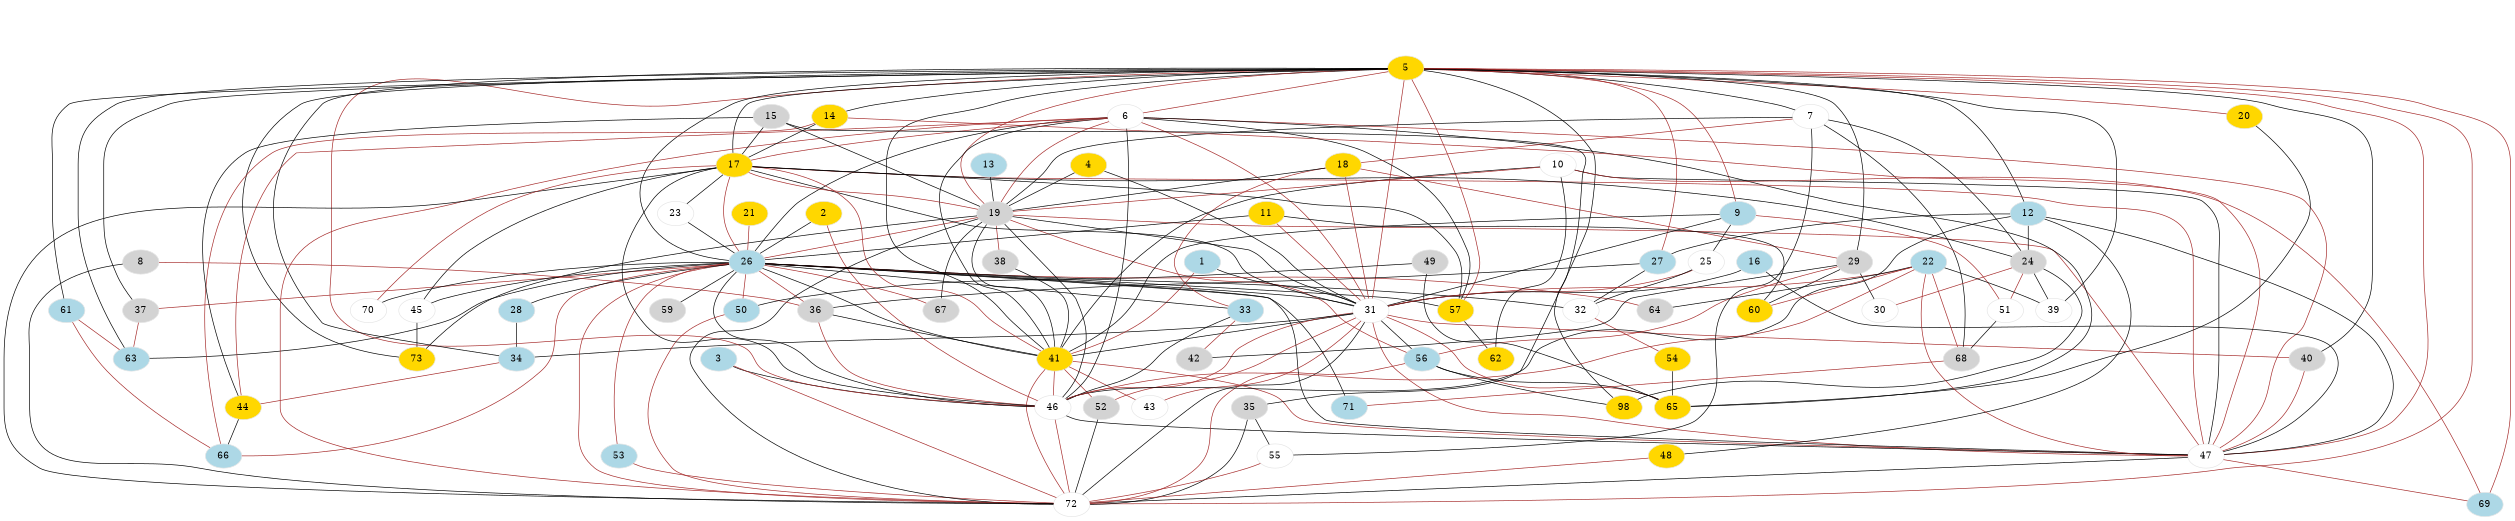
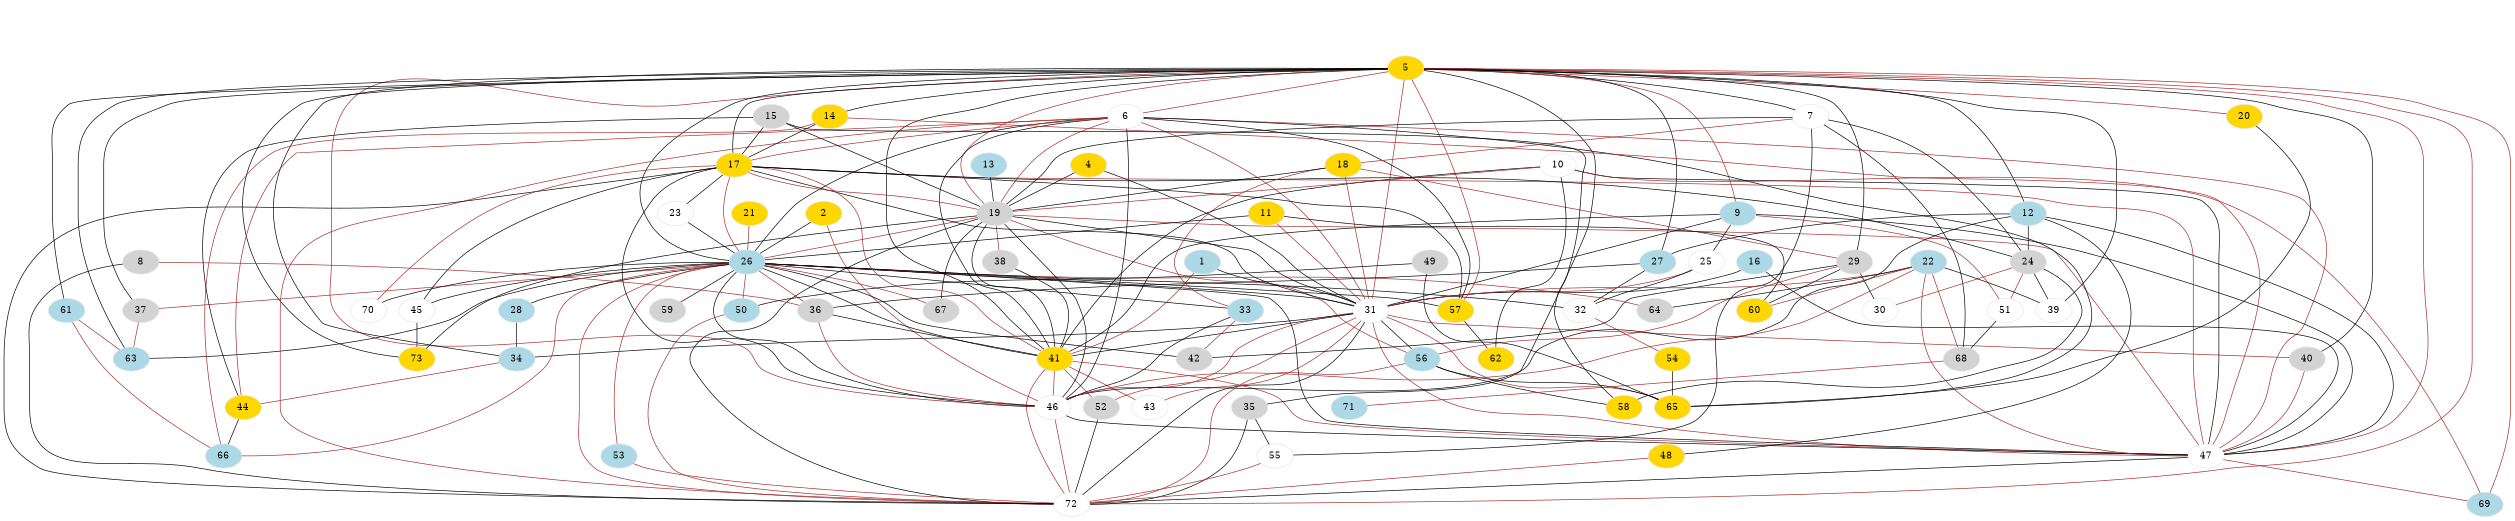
(1645, 97) -> (1645, 97)
none -> (2149, 271)
(1080, 283) -> (965, 331)
(719, 359) -> none
(1624, 408) -> (1624, 408)
